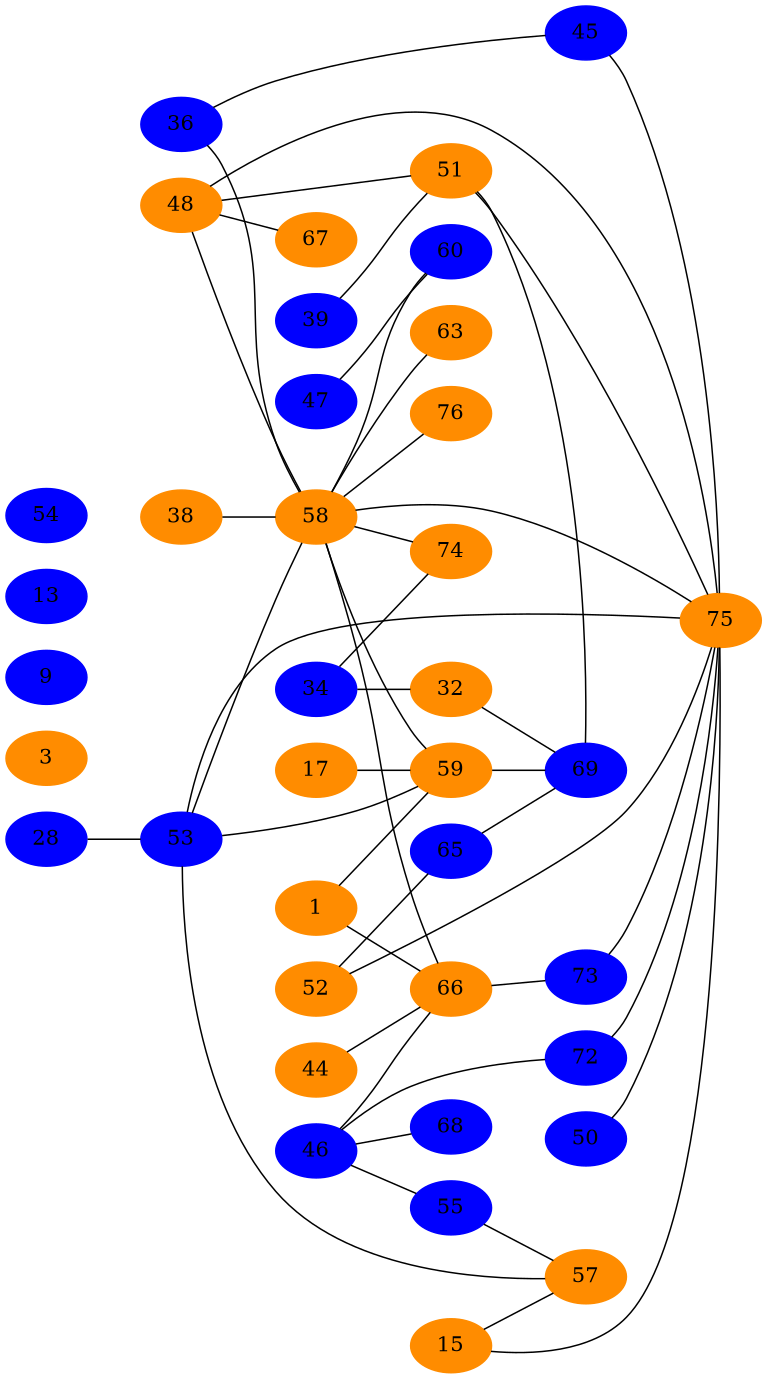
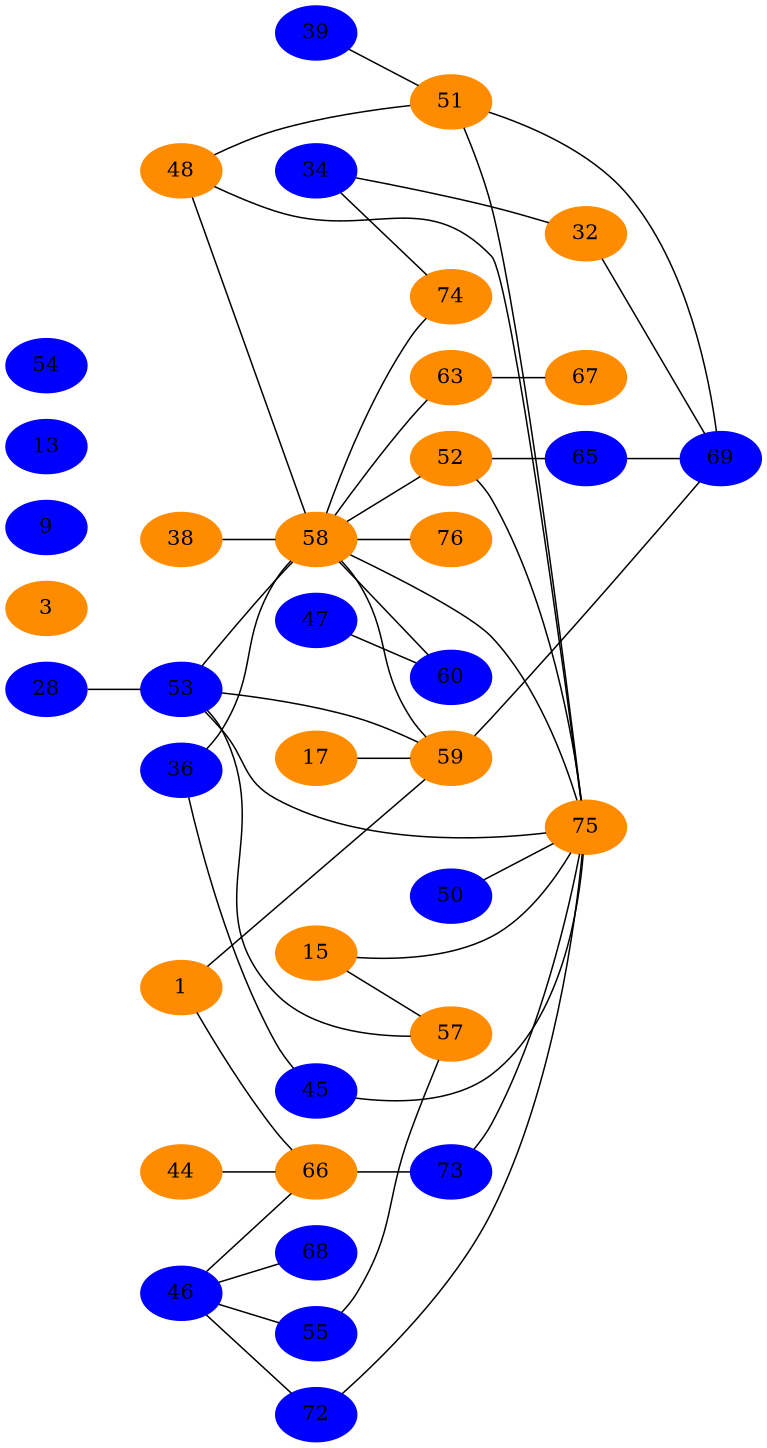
(255, 224) -> (509, 378)
(379, 755) -> (384, 499)
